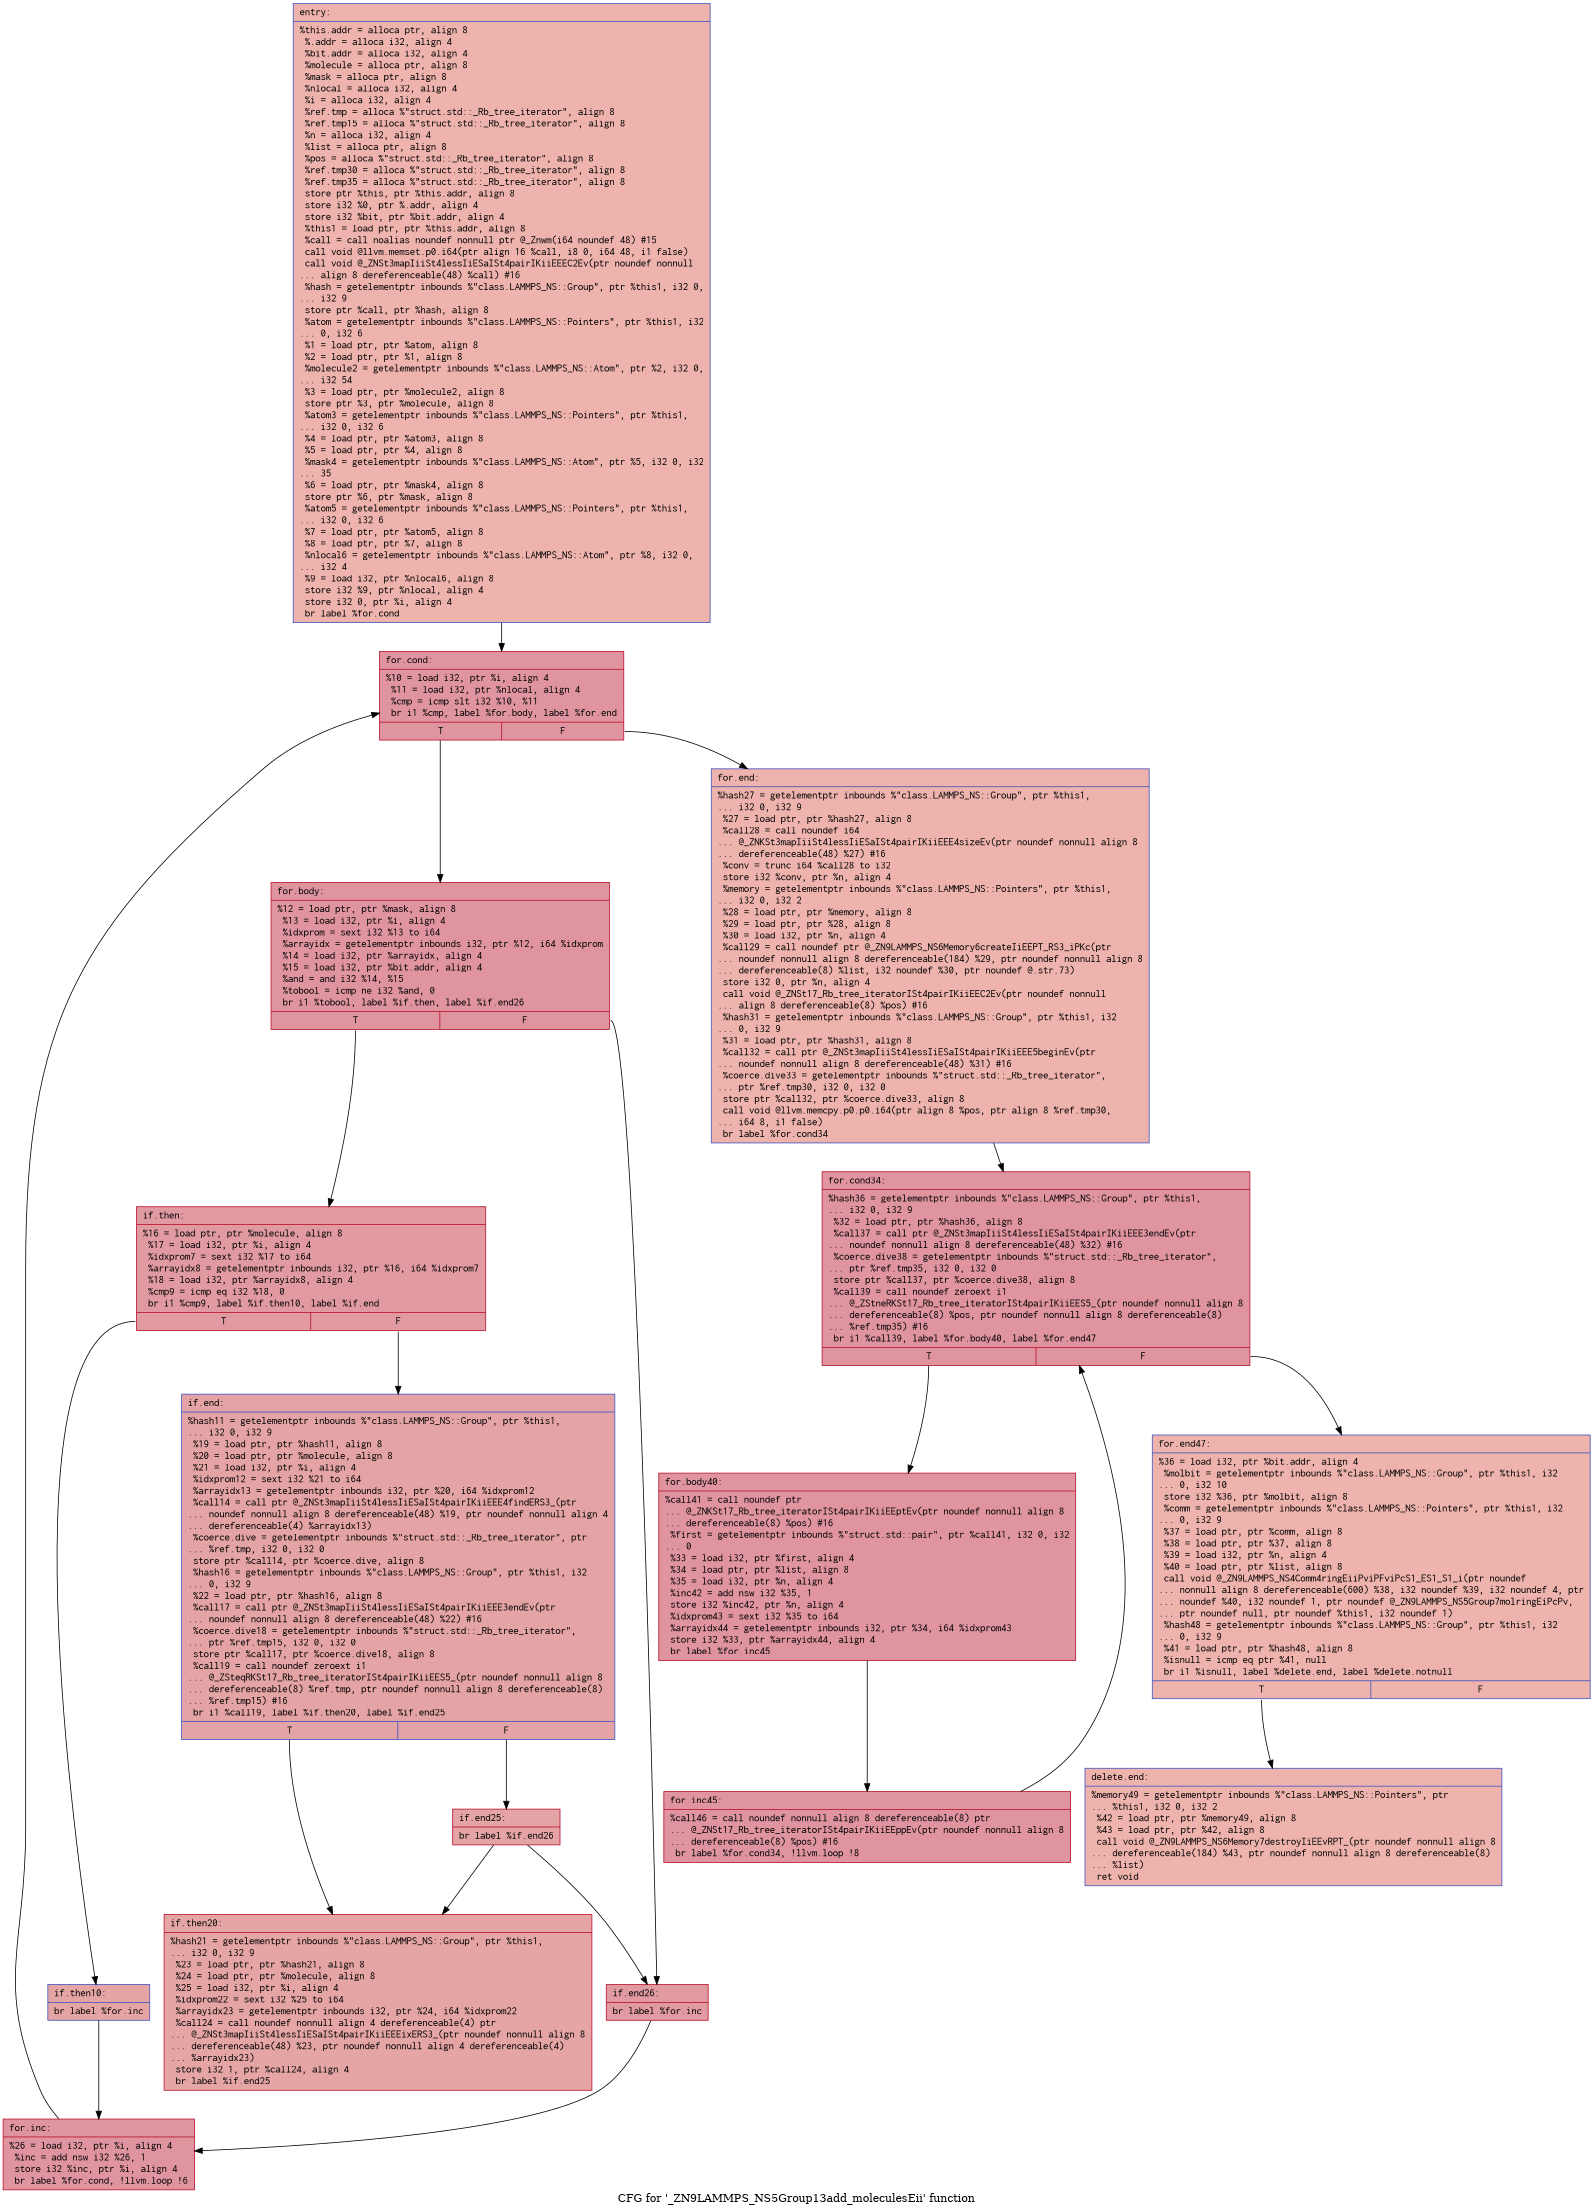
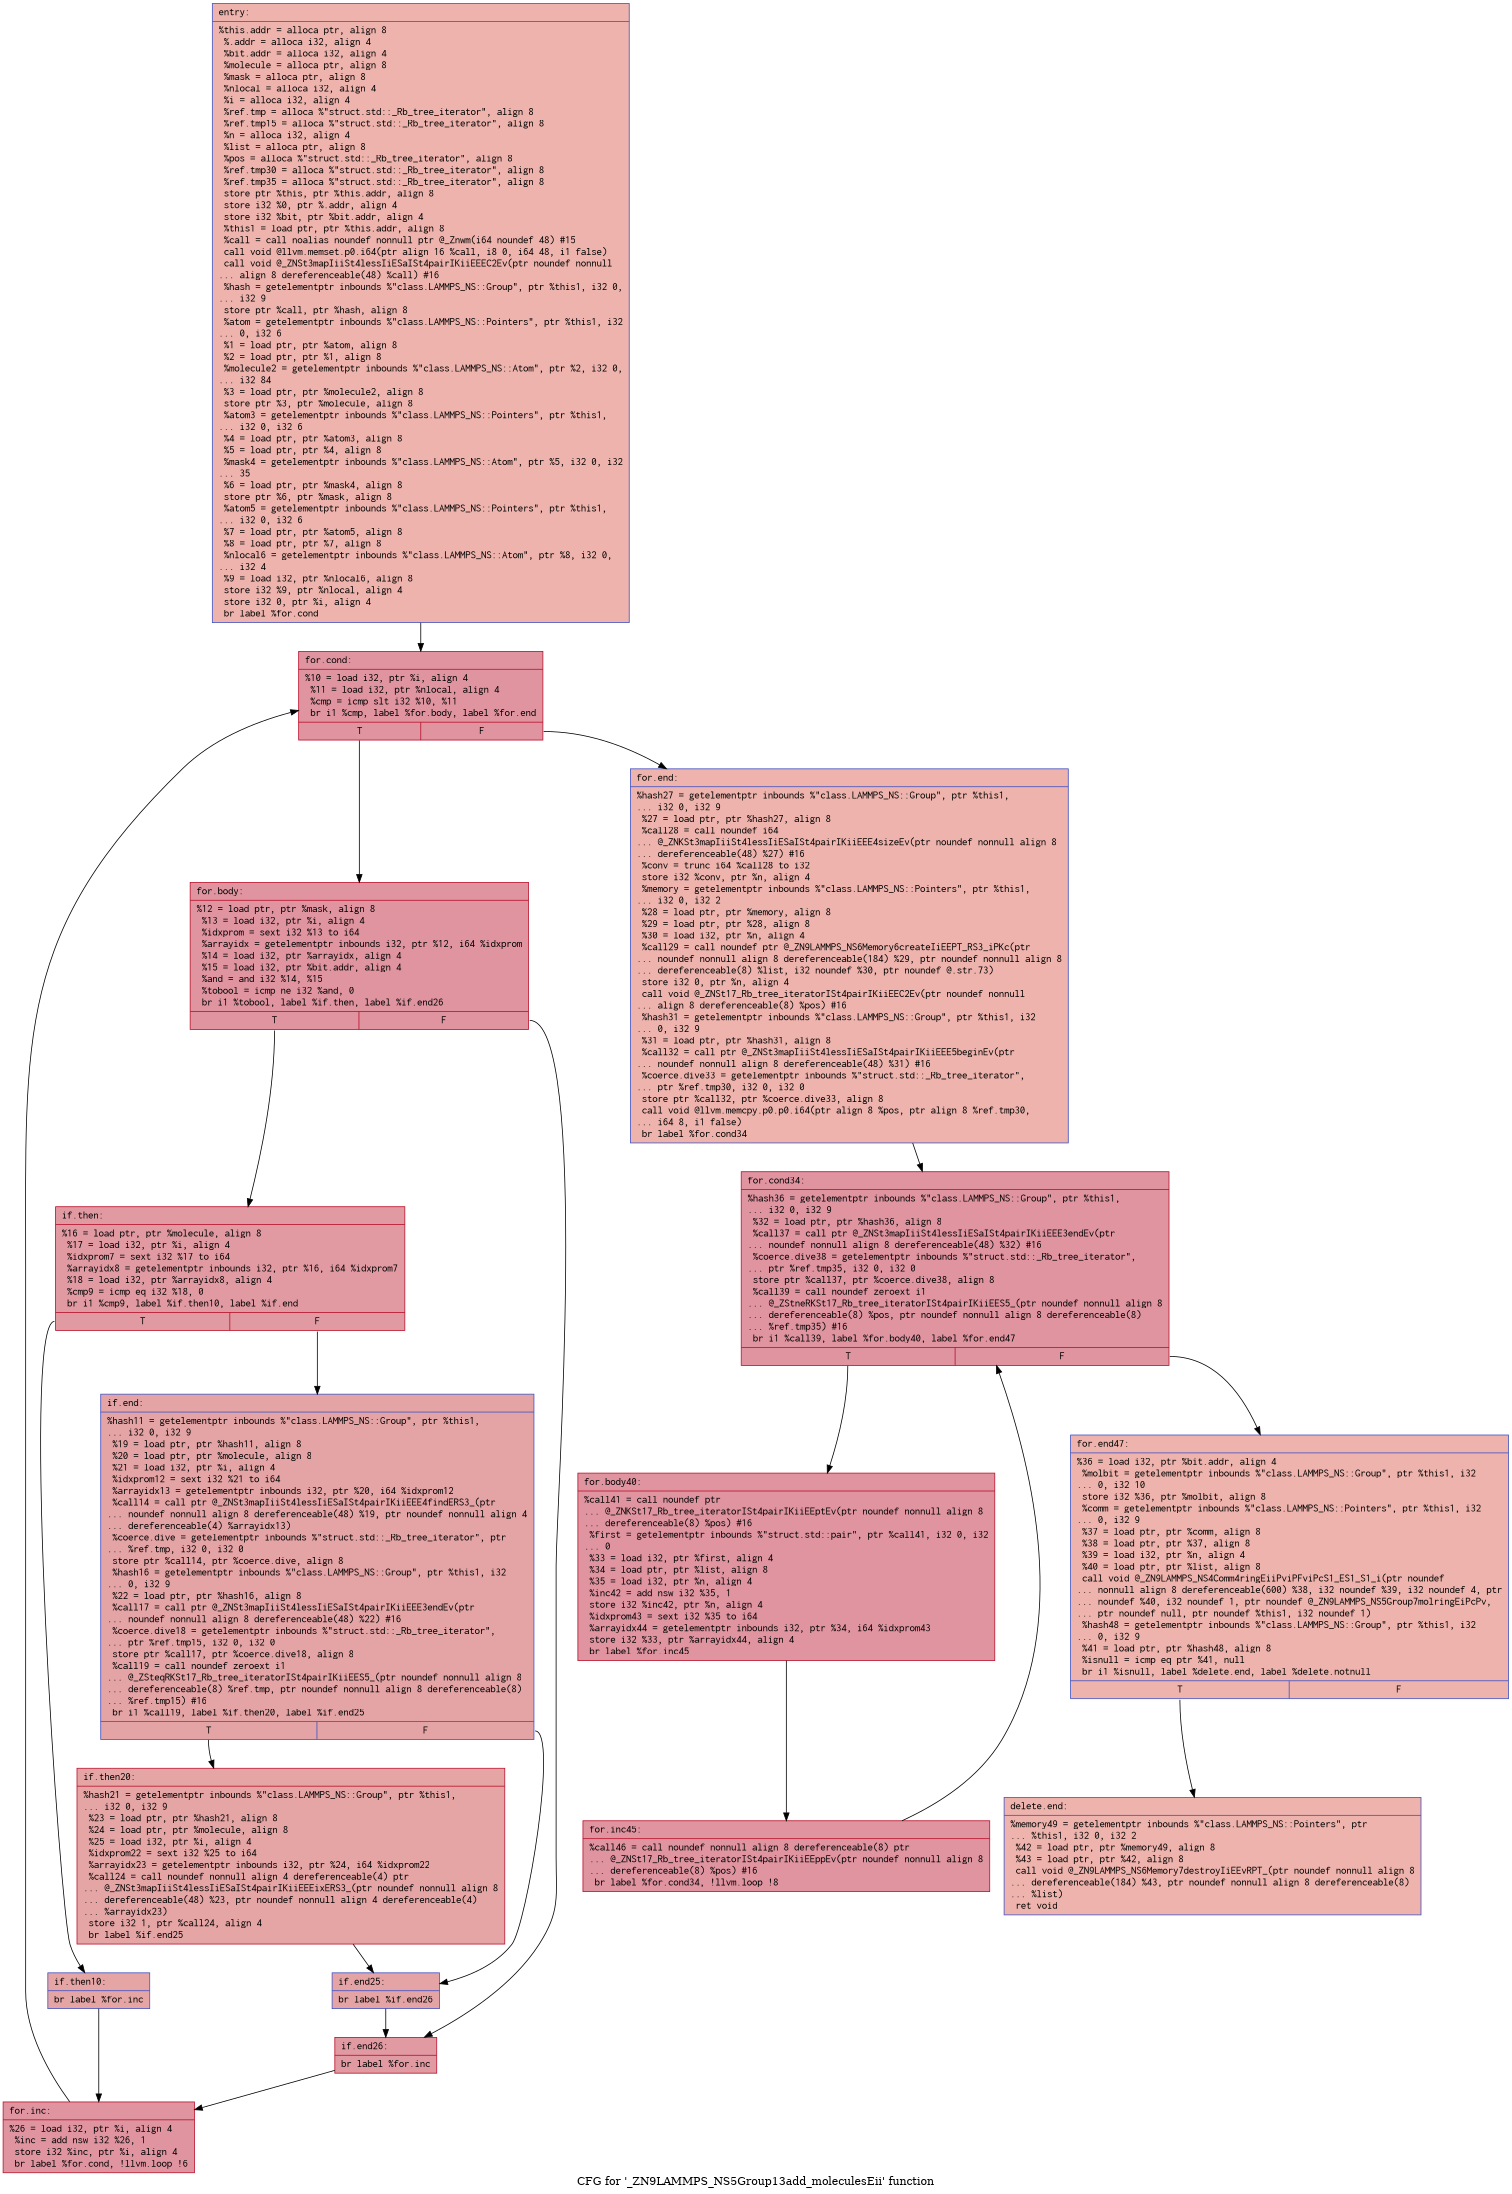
(326, 380) -> (245, 380)
(506, 1827) -> (386, 1991)
(470, 1876) -> (361, 1955)
